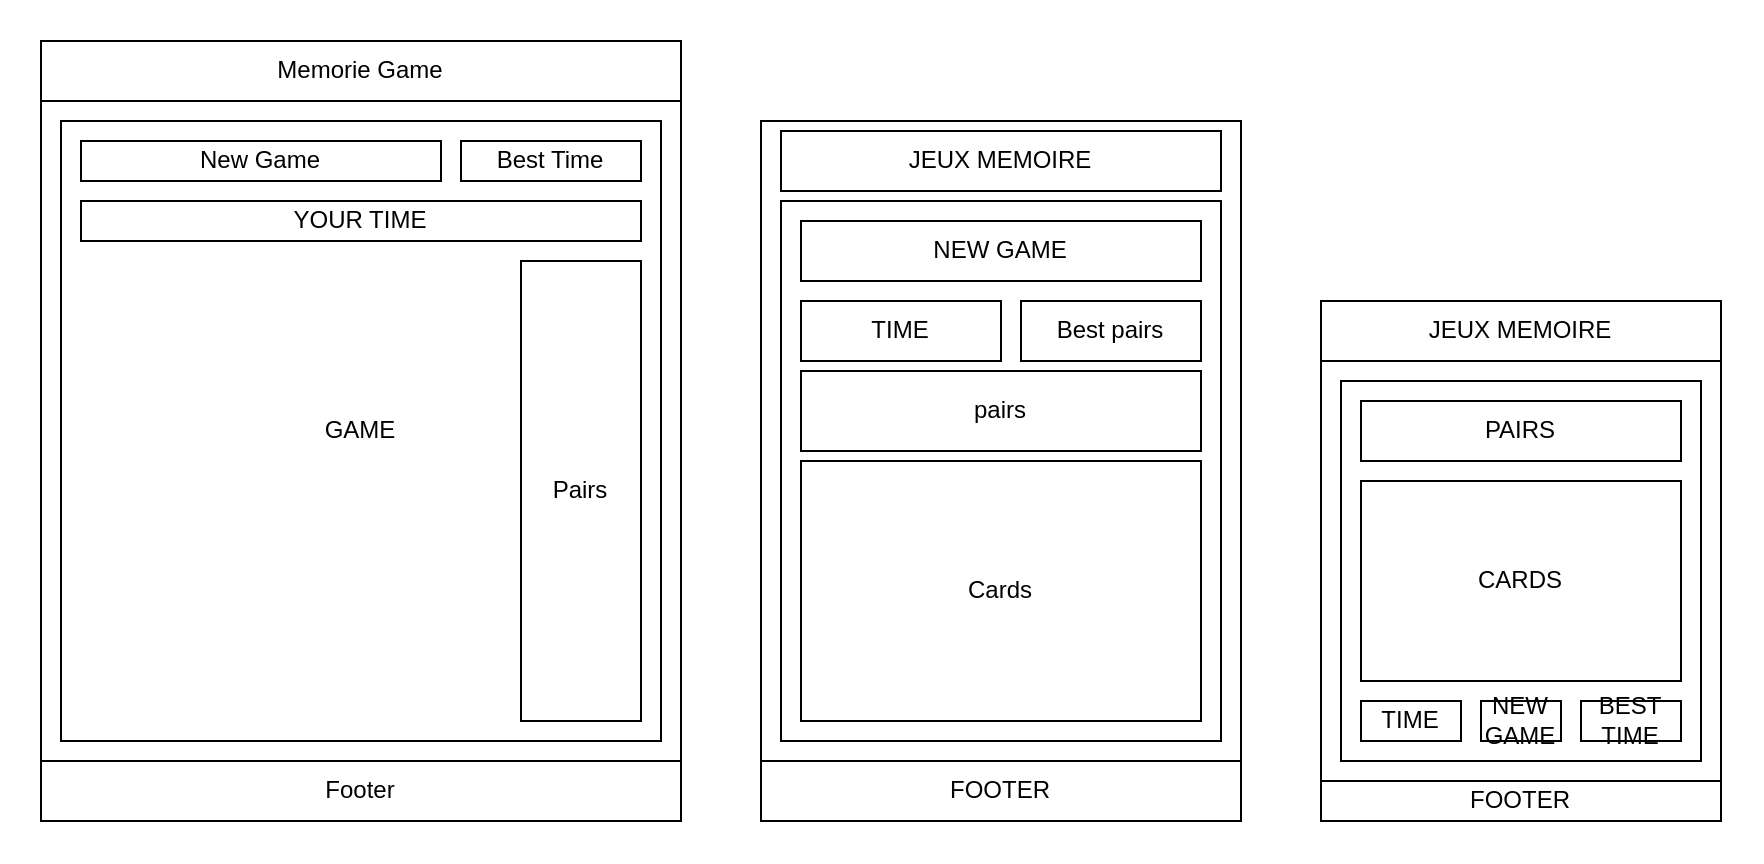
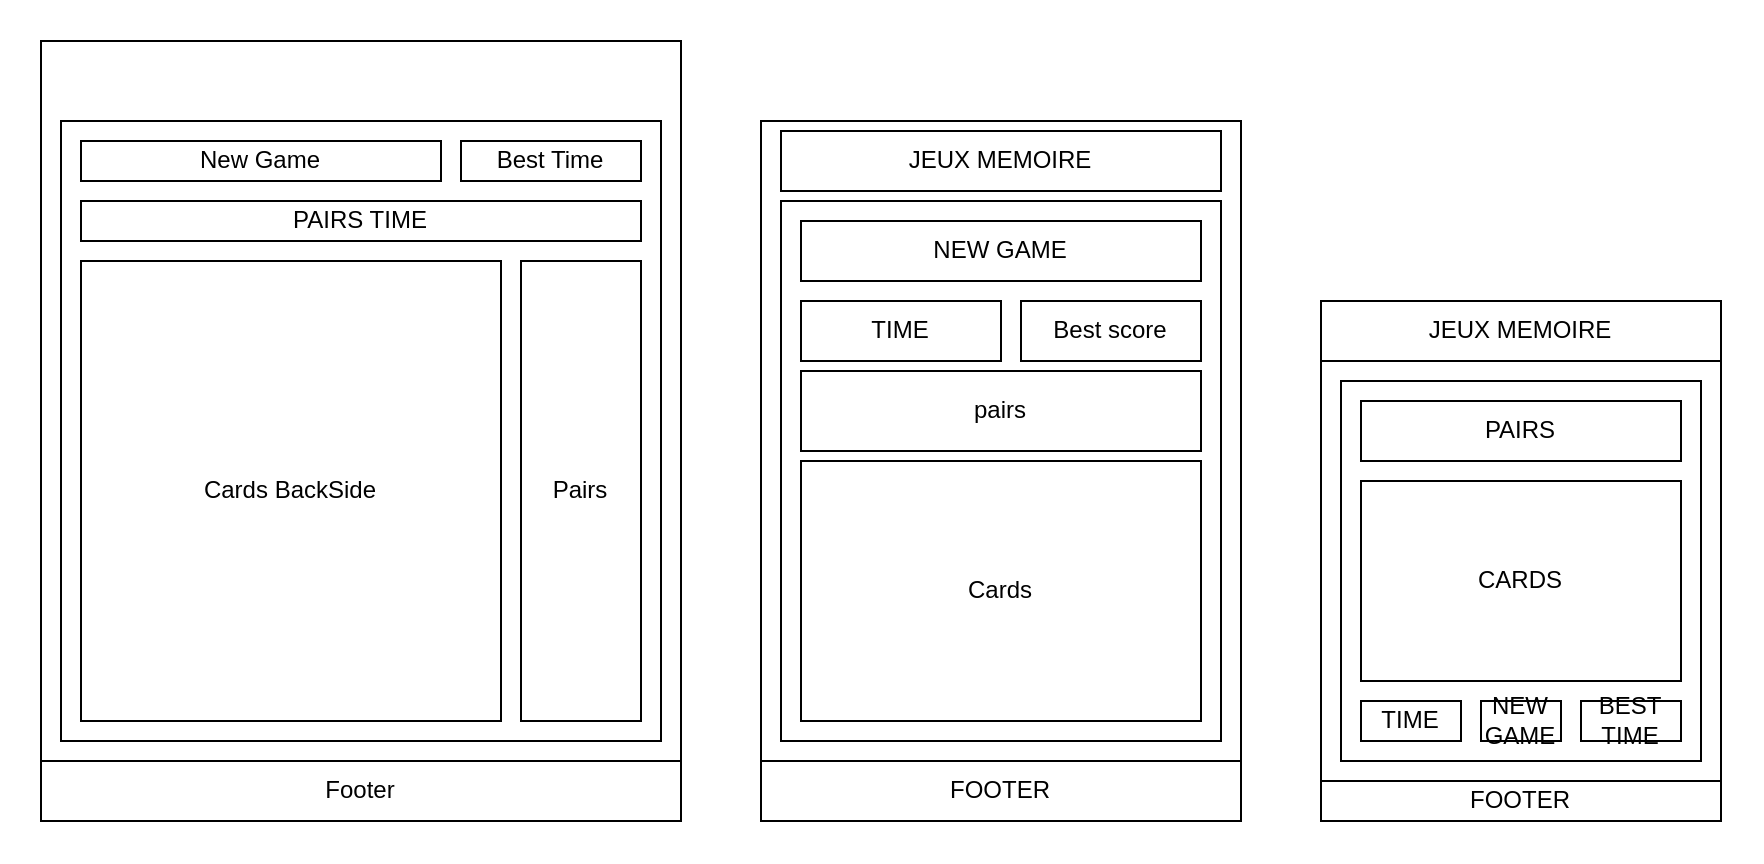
(361, 71) -> none
(361, 221) -> (361, 221)
(1111, 331) -> (1111, 331)
none -> (291, 491)
